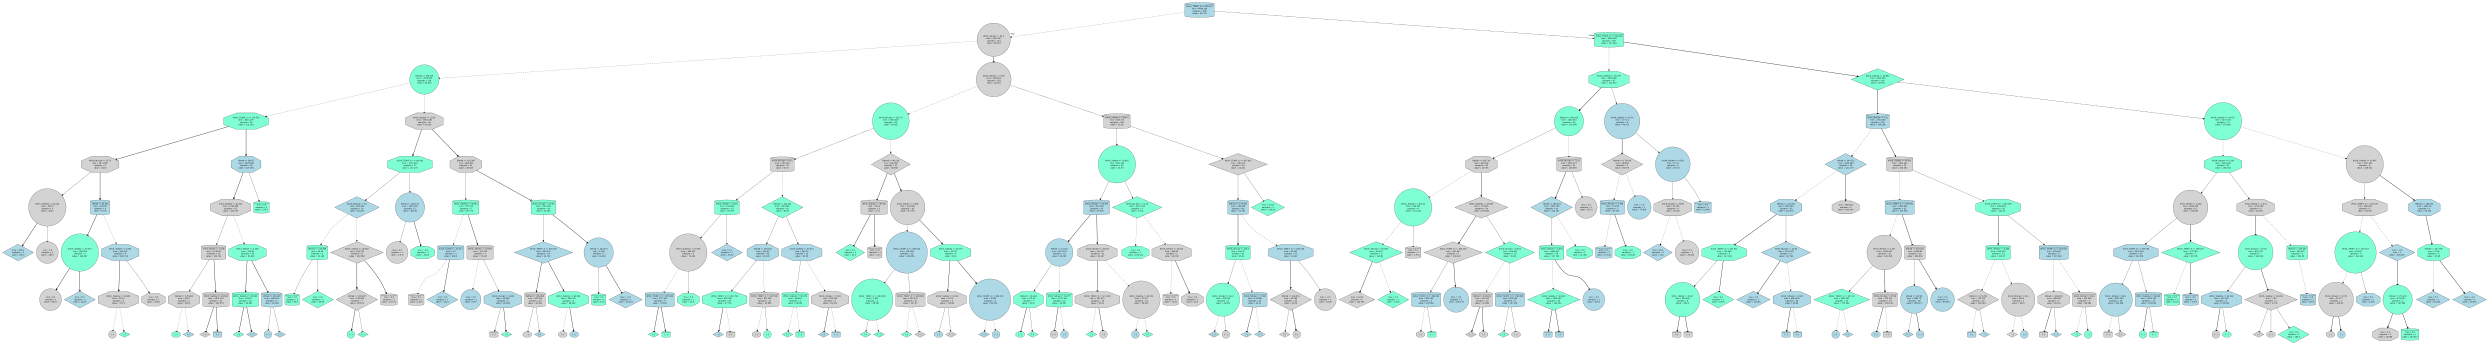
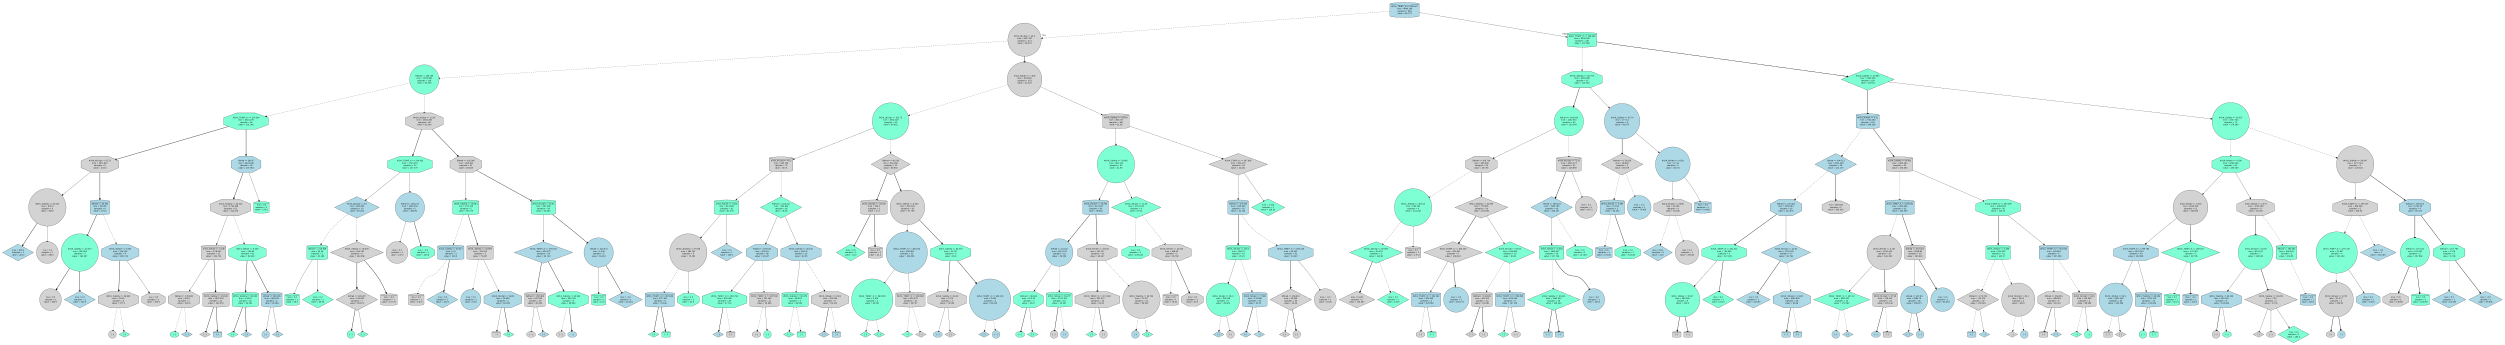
(2397, 272) -> (2415, 226)
